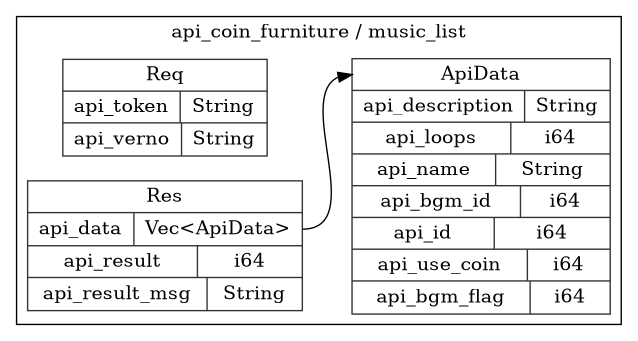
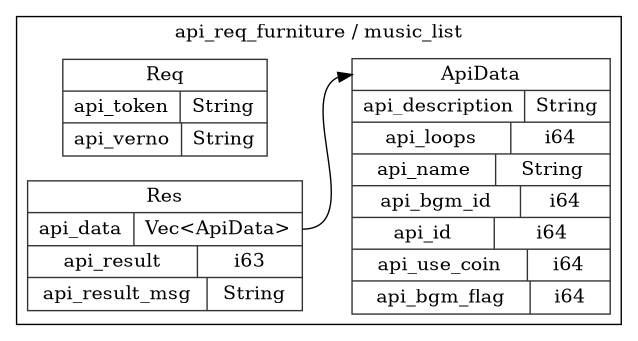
(319, 32) -> (319, 32)
(250, 261) -> (250, 261)
